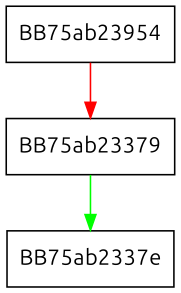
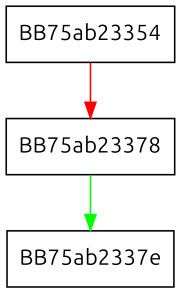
(90, 34) -> (90, 34)
(90, 147) -> (90, 147)
